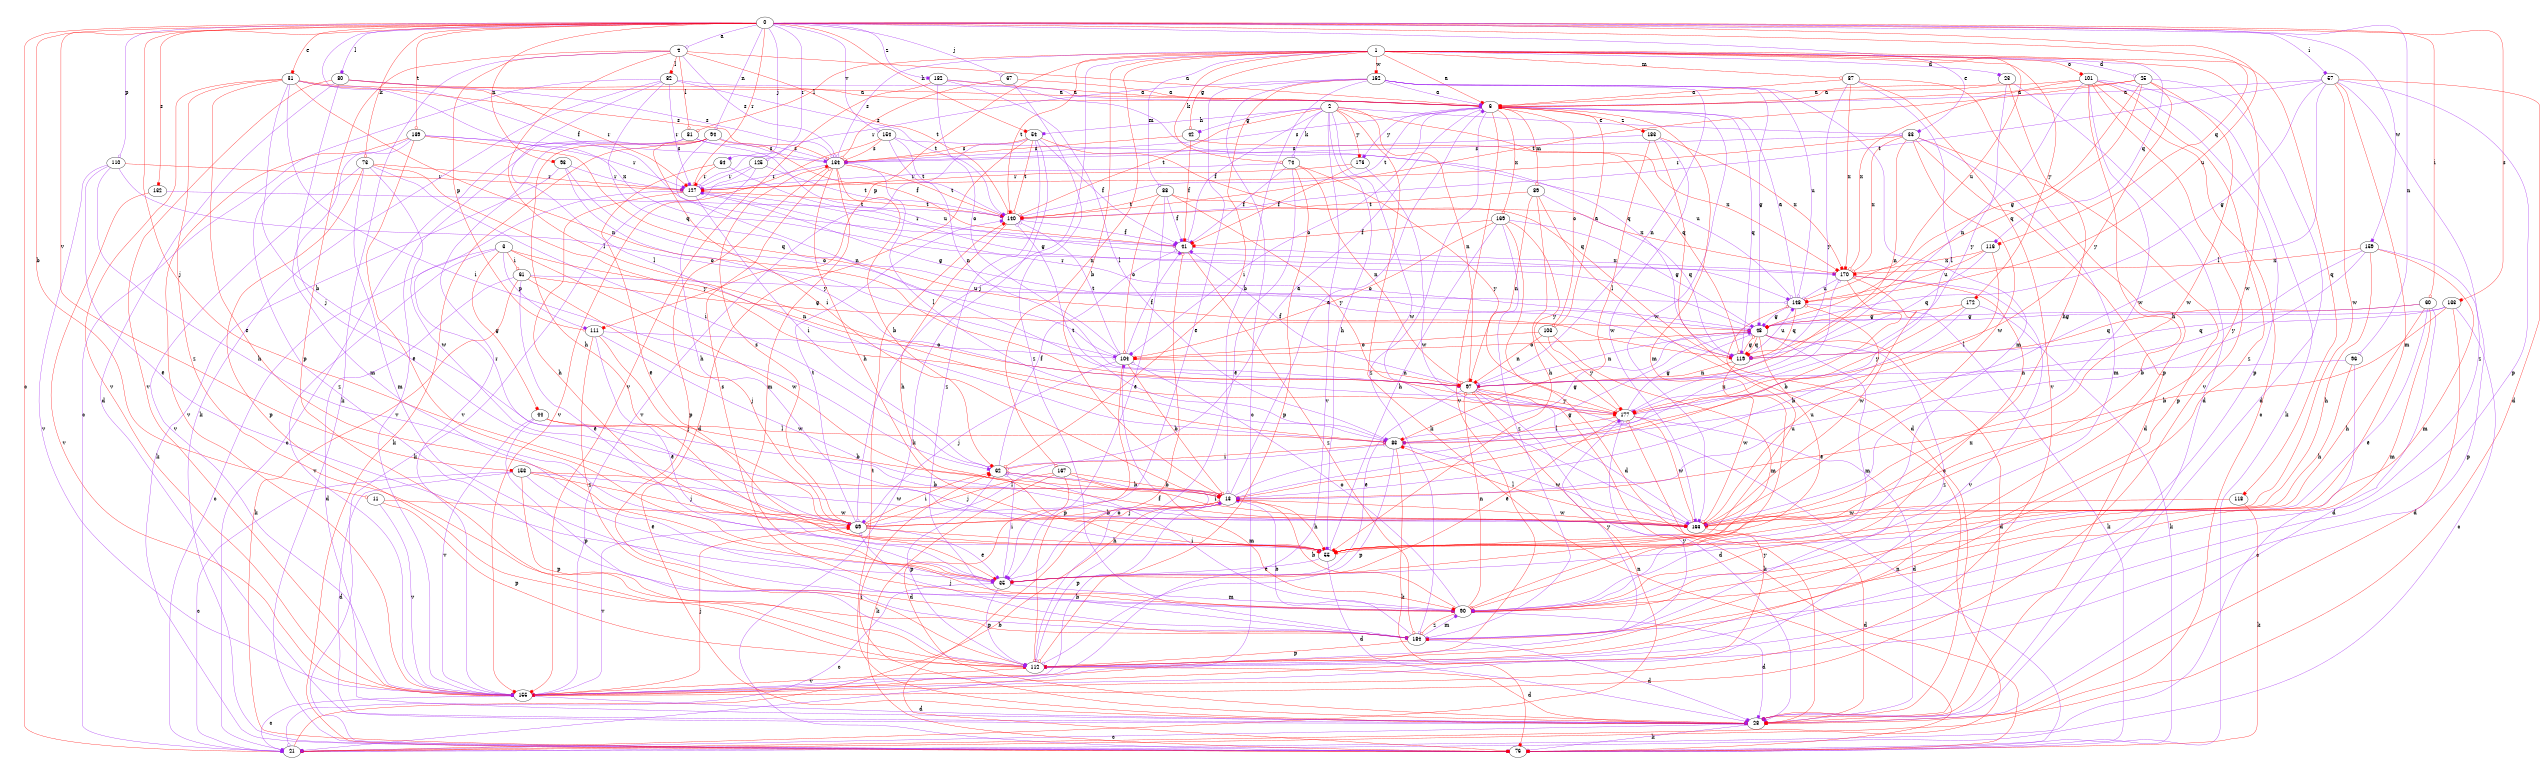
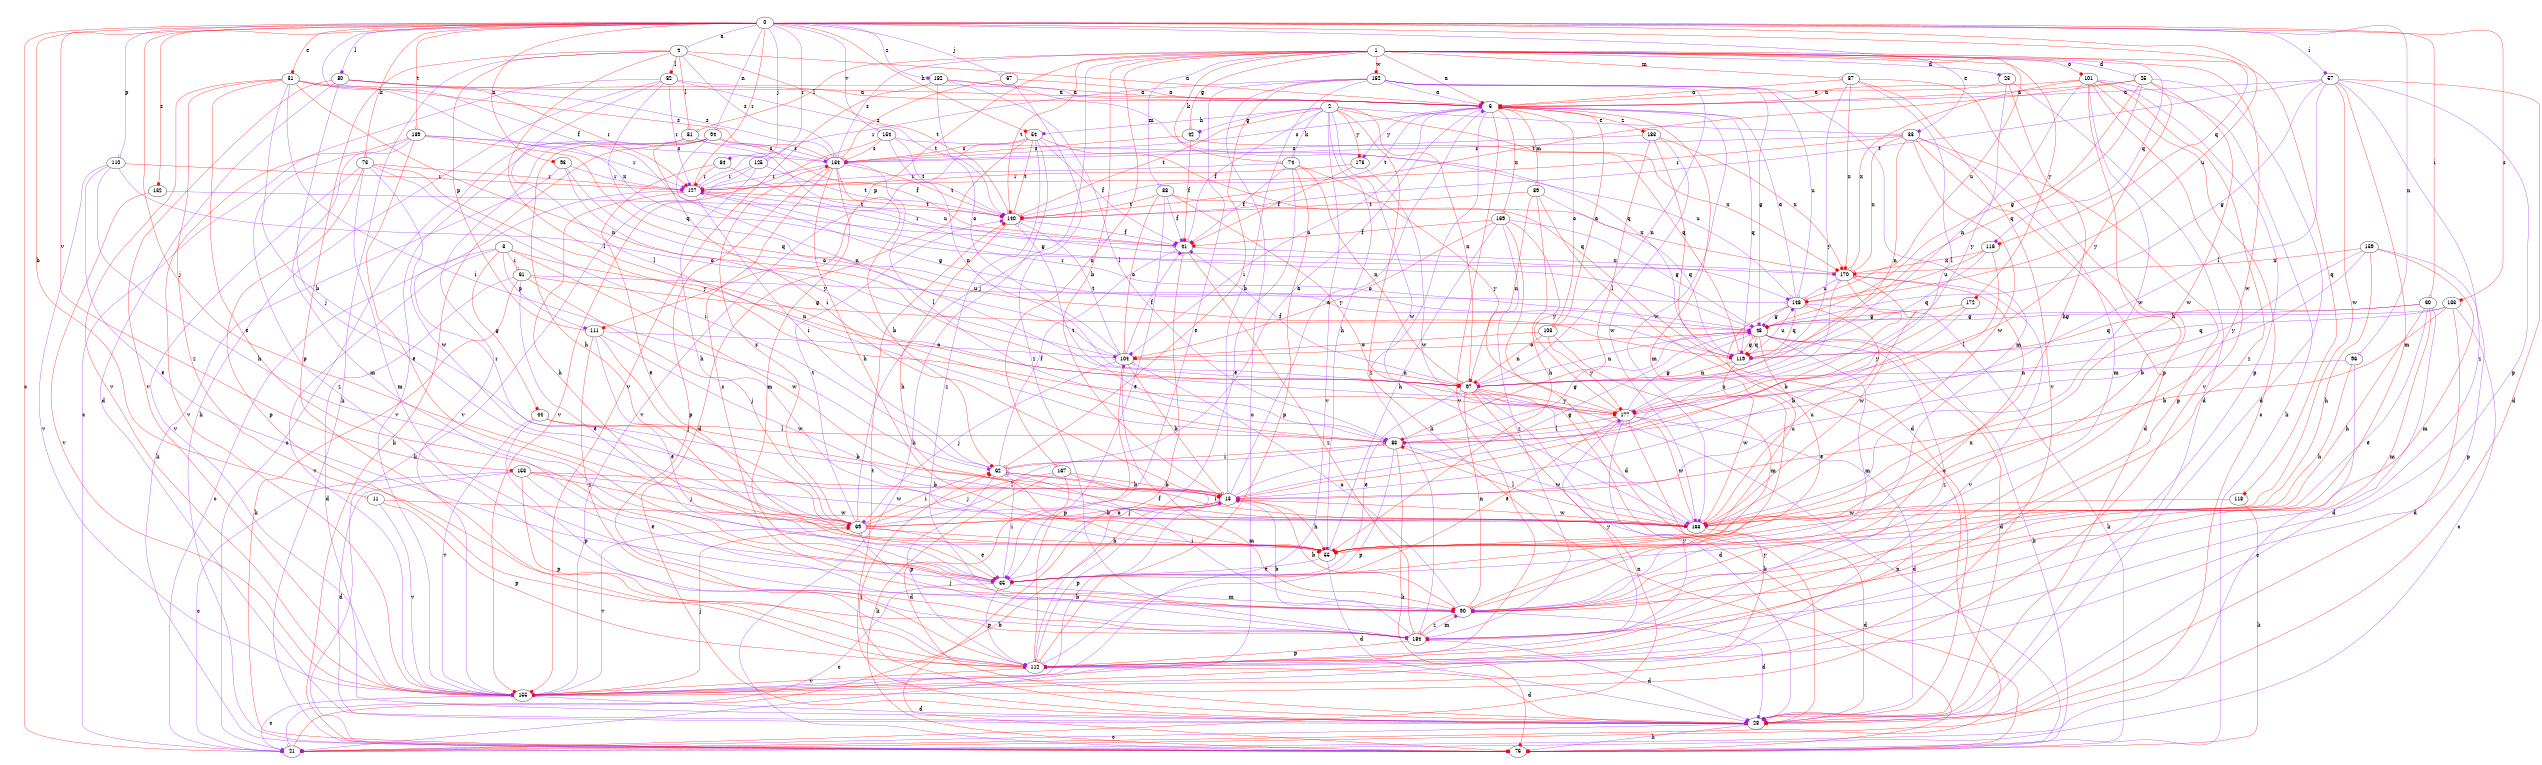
(1665, 27) -> none
(2135, 743) -> (2065, 713)
